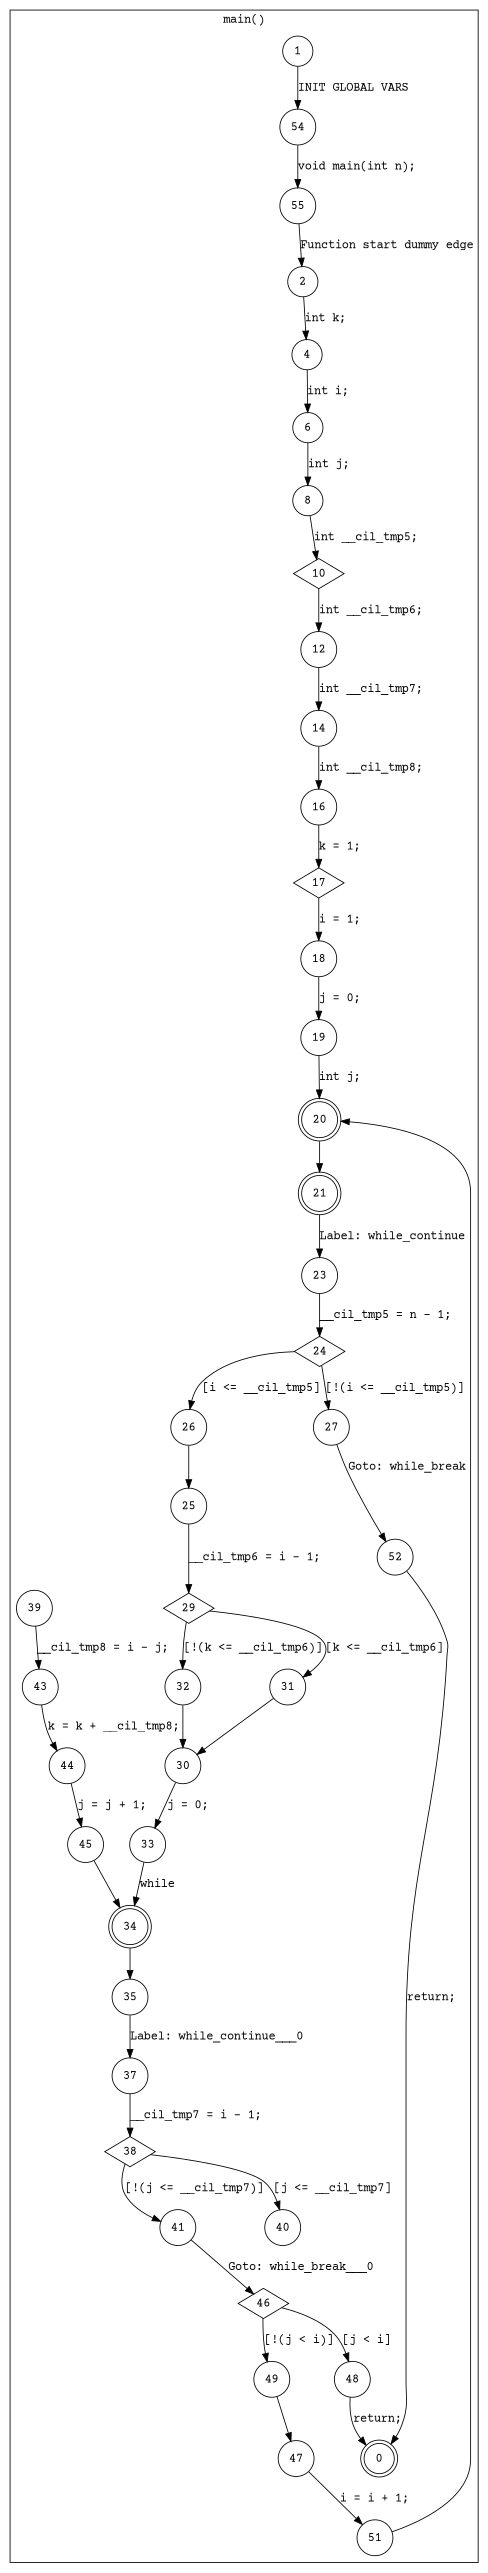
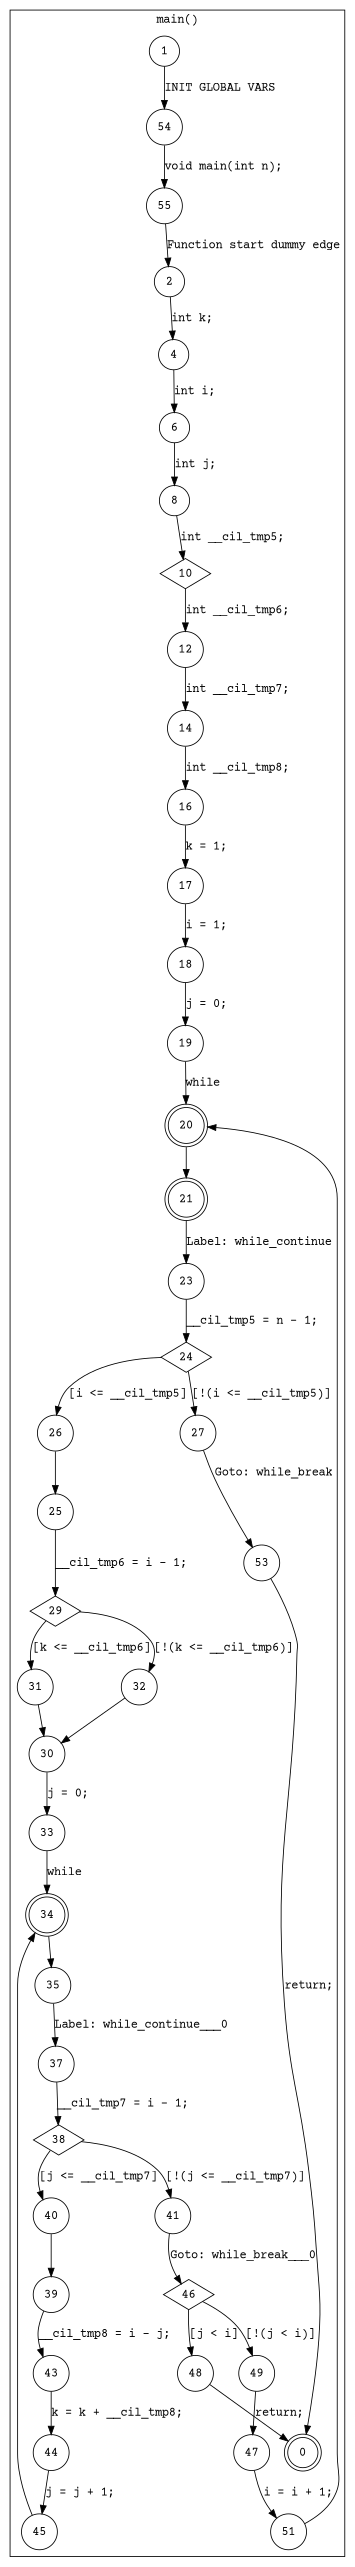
(319, 883) -> (185, 886)
(340, 1077) -> (203, 1083)
(395, 1557) -> (262, 1563)
none -> (51, 2251)
